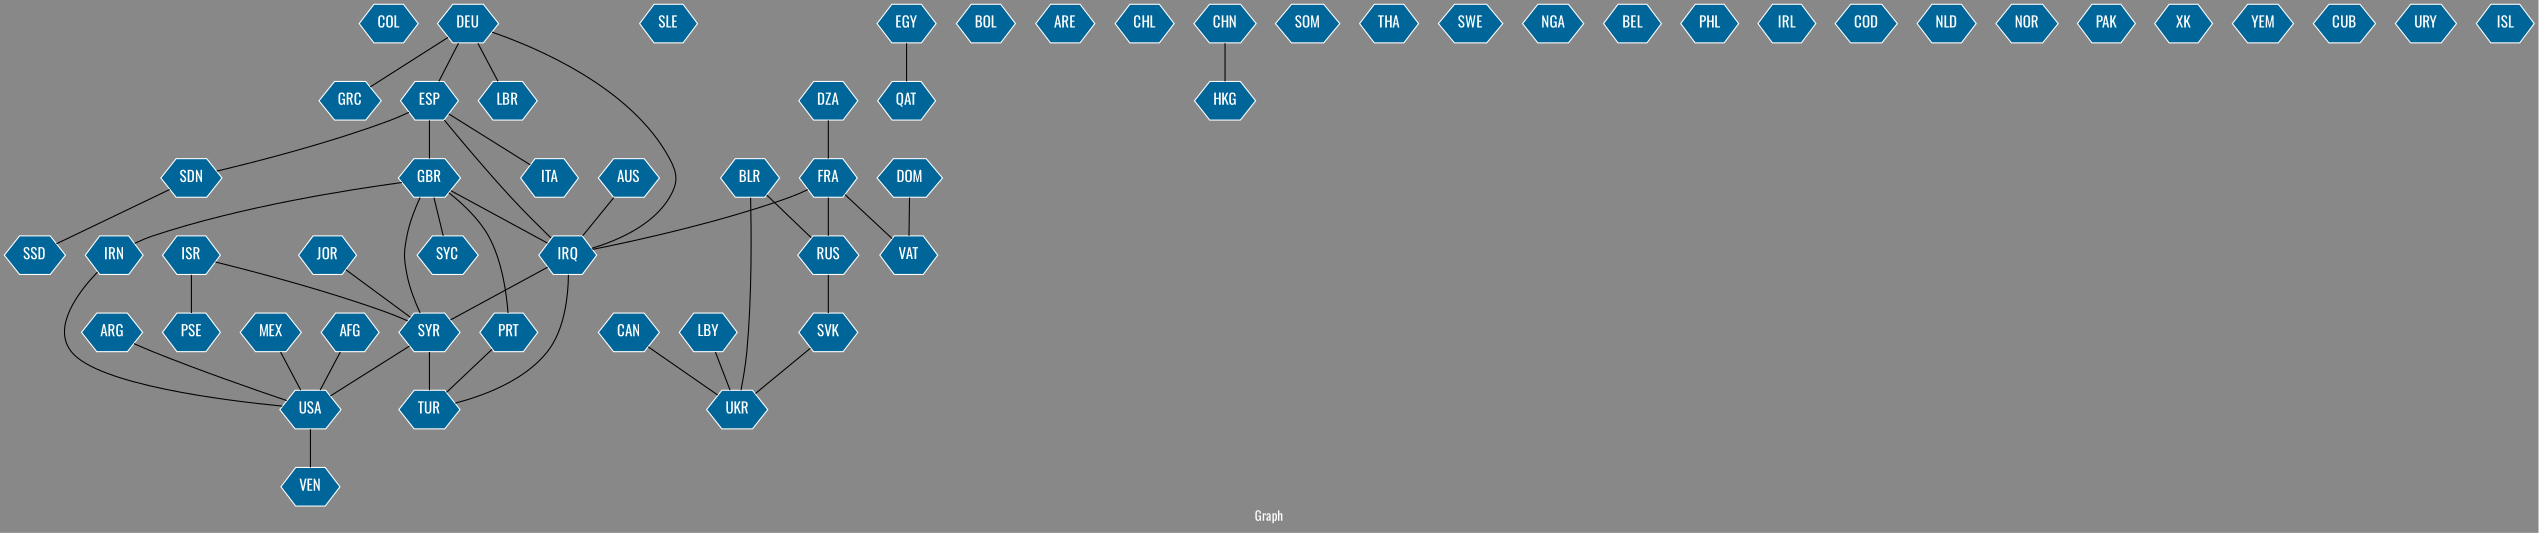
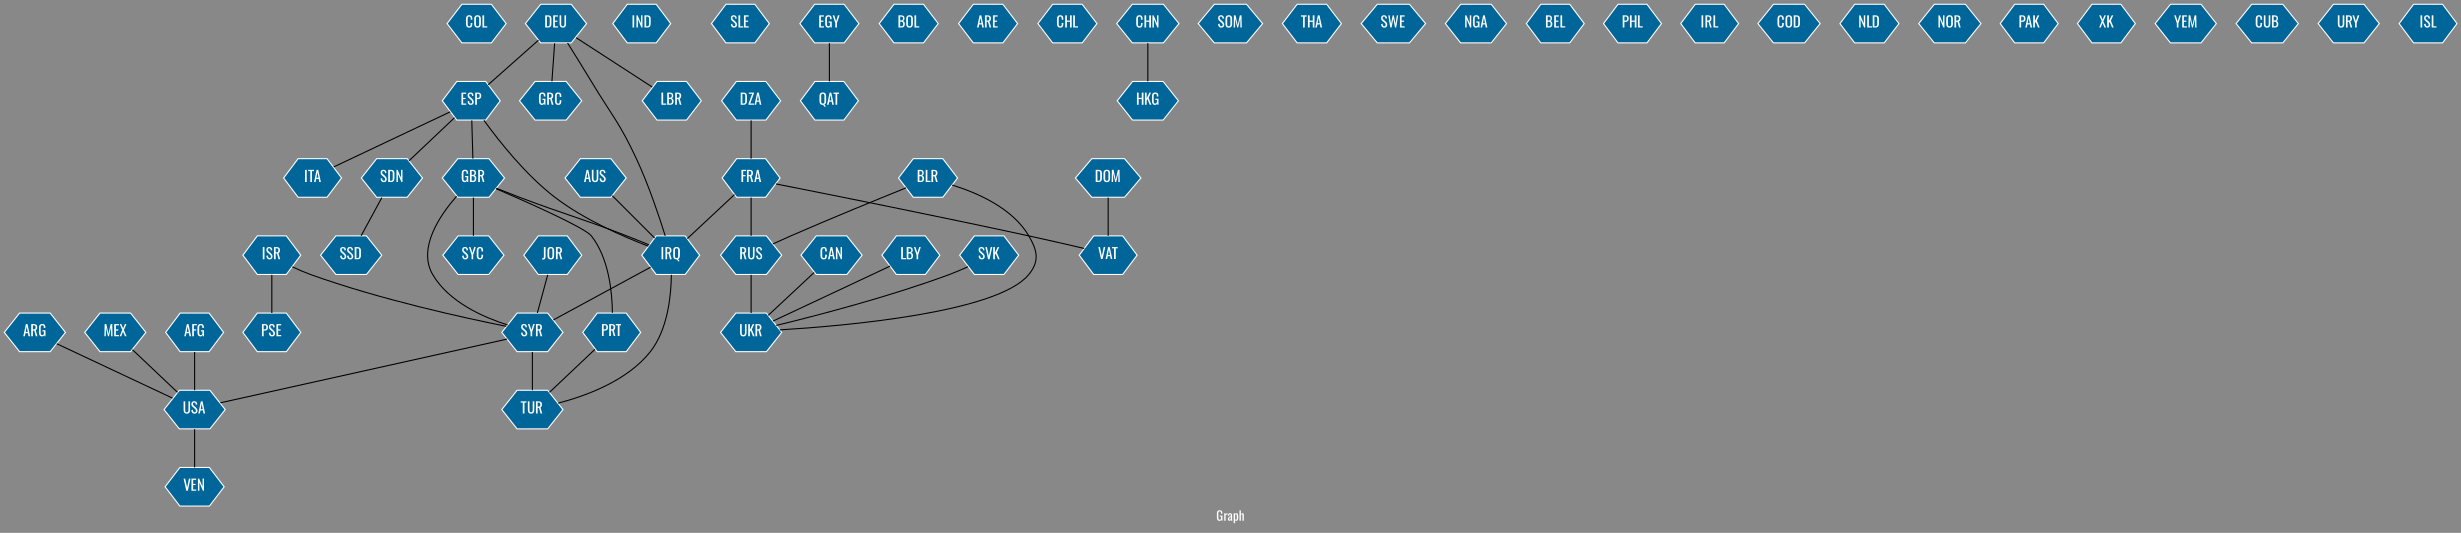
none -> (642, 24)
(114, 255) -> none
(828, 294) -> (751, 294)
